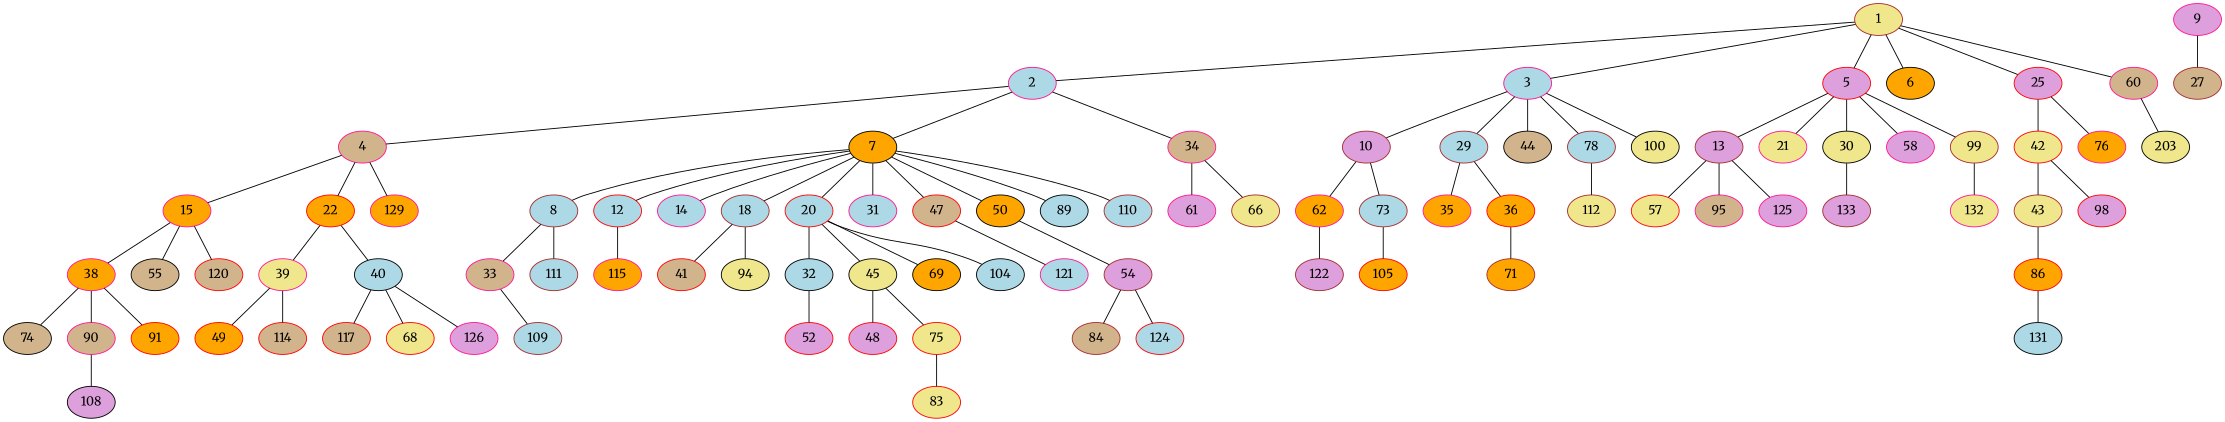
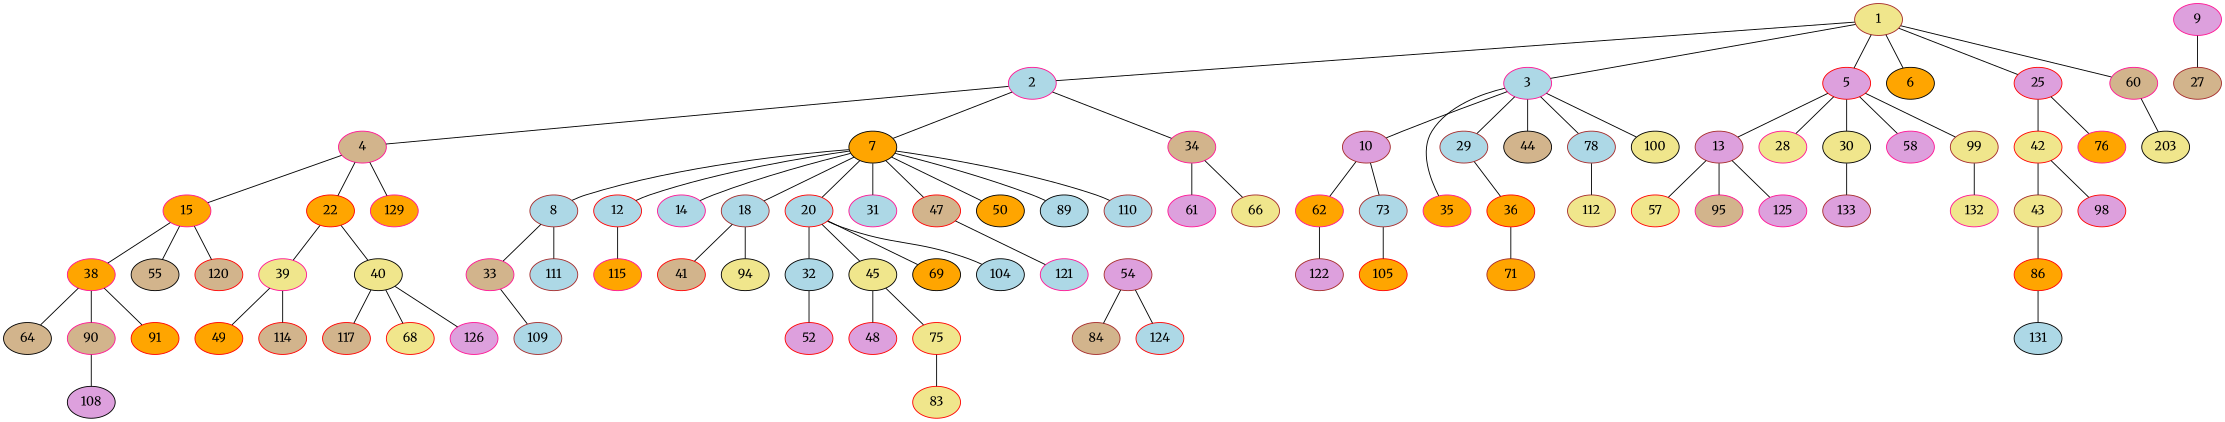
(1783, 147) -> (1783, 147)
(1455, 179) -> (1438, 124)
(1064, 243) -> none
(378, 275) -> (378, 275)
(27, 338) -> (27, 338)
